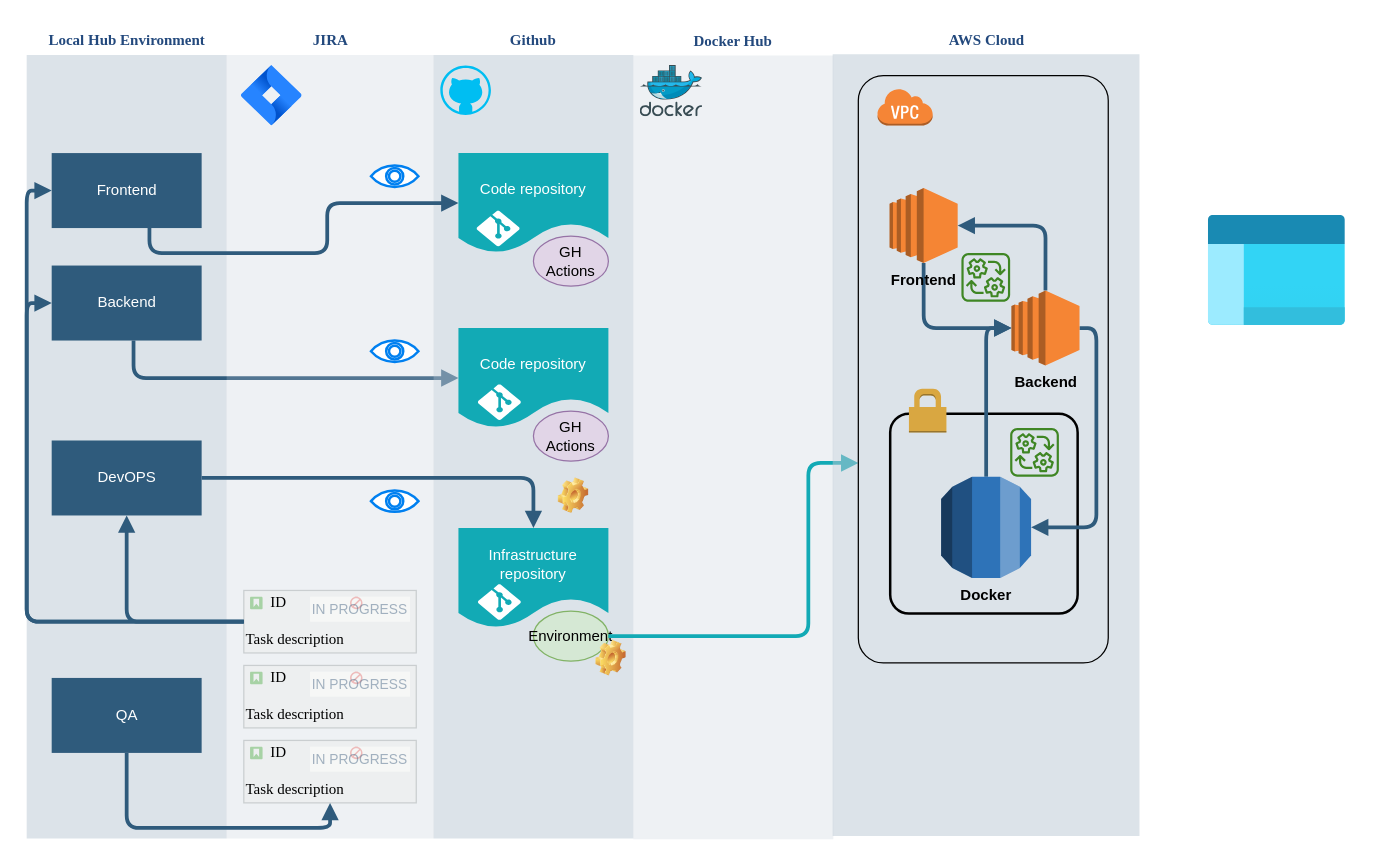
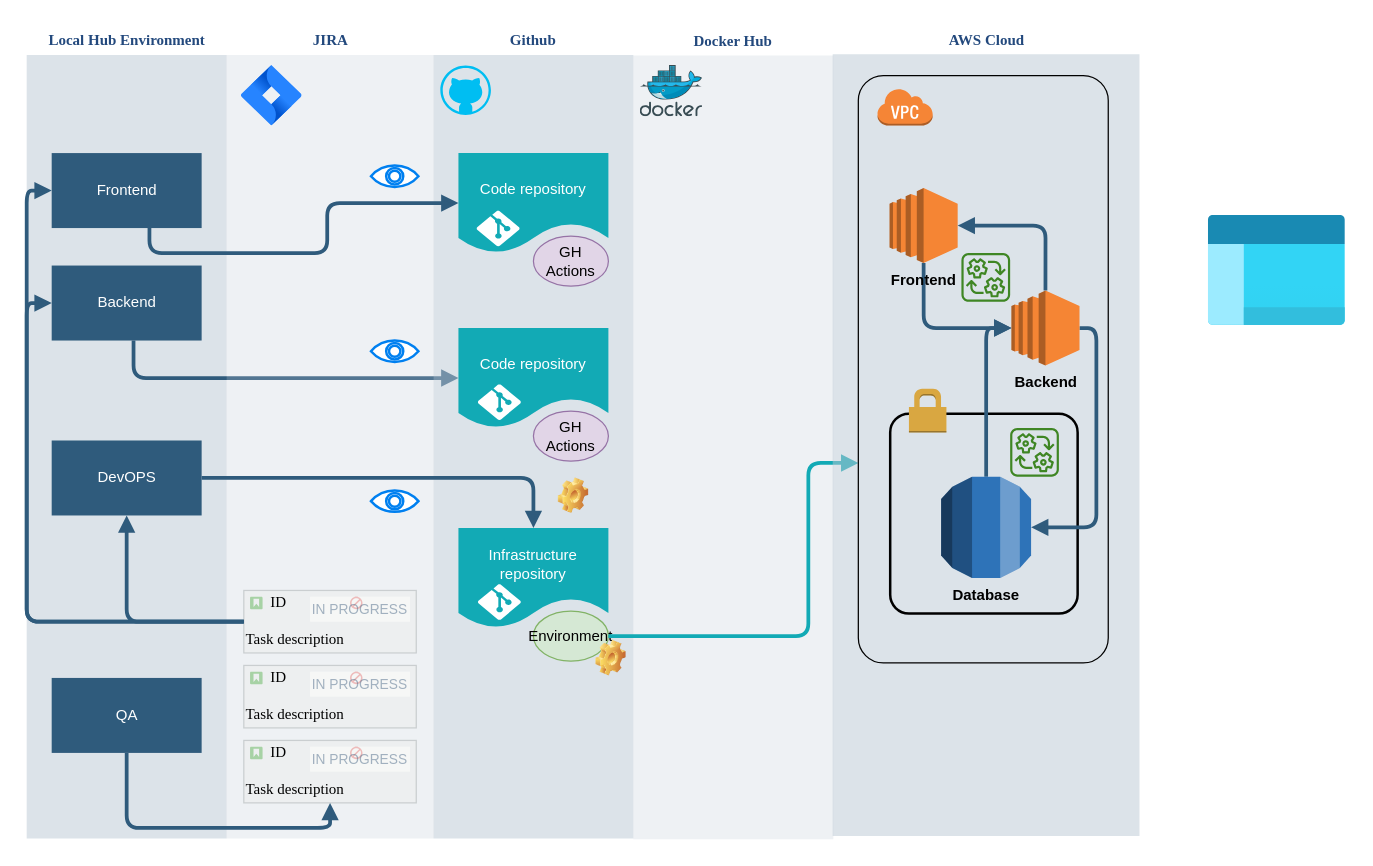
(986, 596) -> (986, 596)
